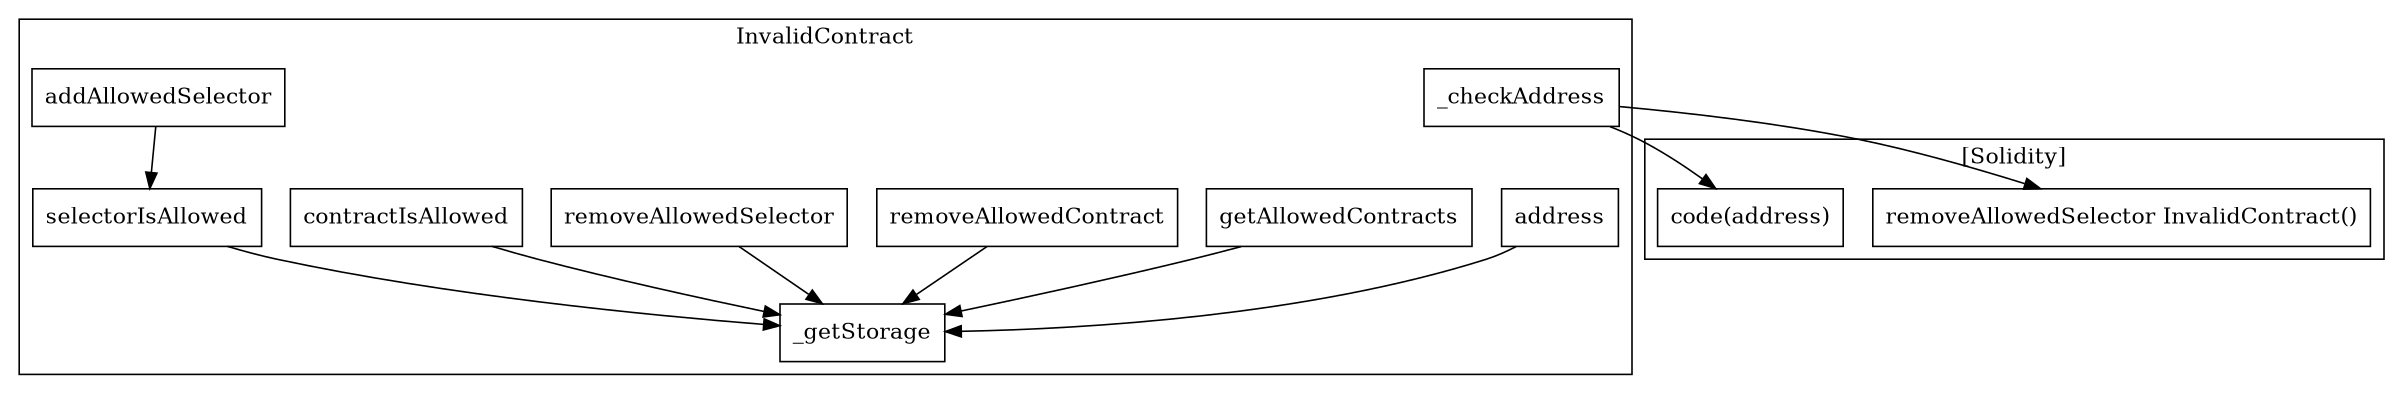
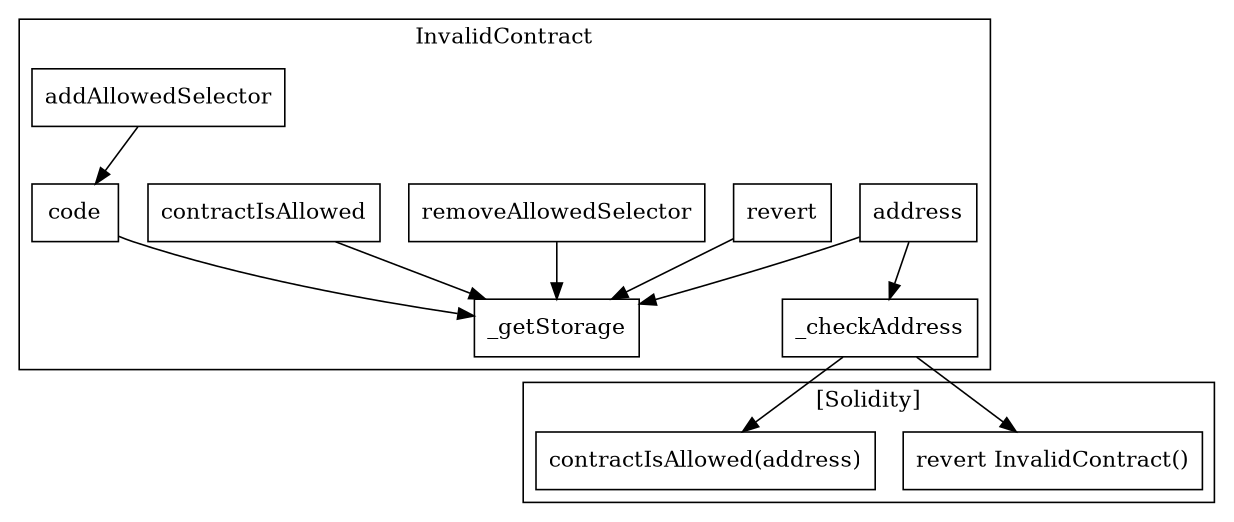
(147, 218) -> (75, 213)
(1027, 218) -> (782, 213)
(1339, 218) -> none
(1750, 218) -> (706, 461)
(2122, 218) -> (1053, 461)
none -> (902, 263)
